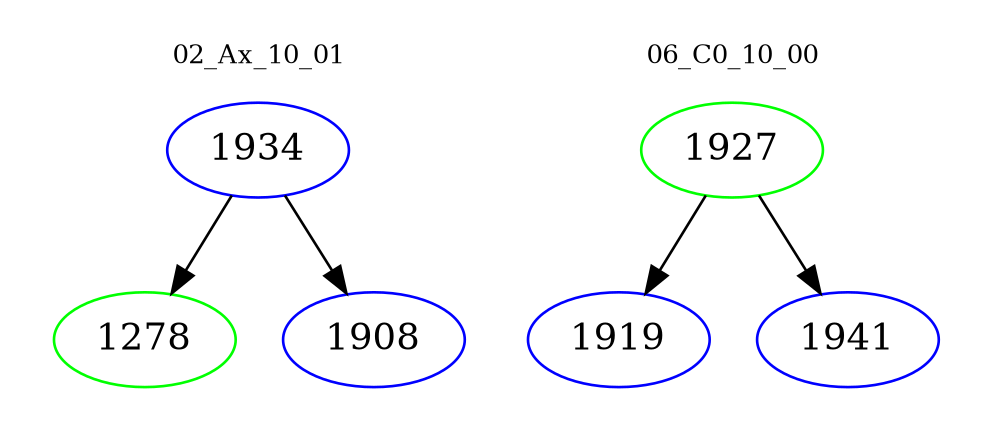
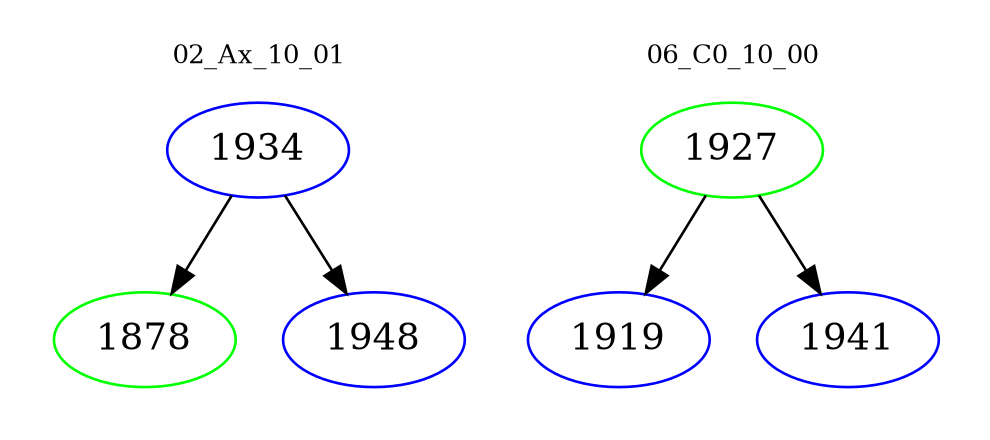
(145, 340) -> (145, 340)
(374, 340) -> (374, 340)
